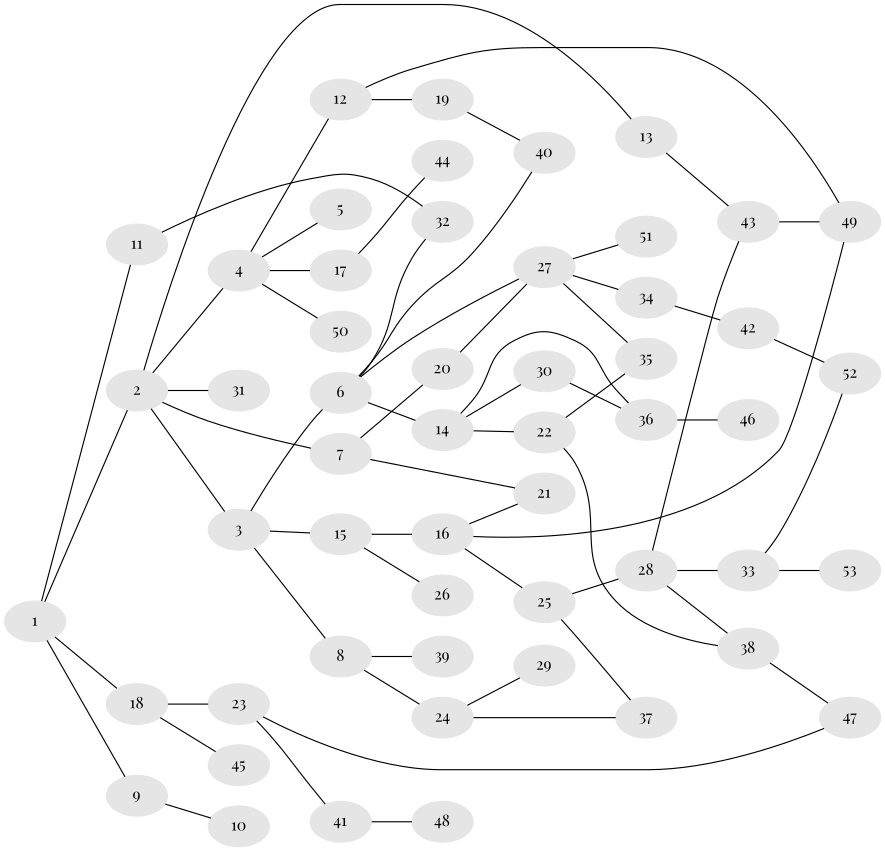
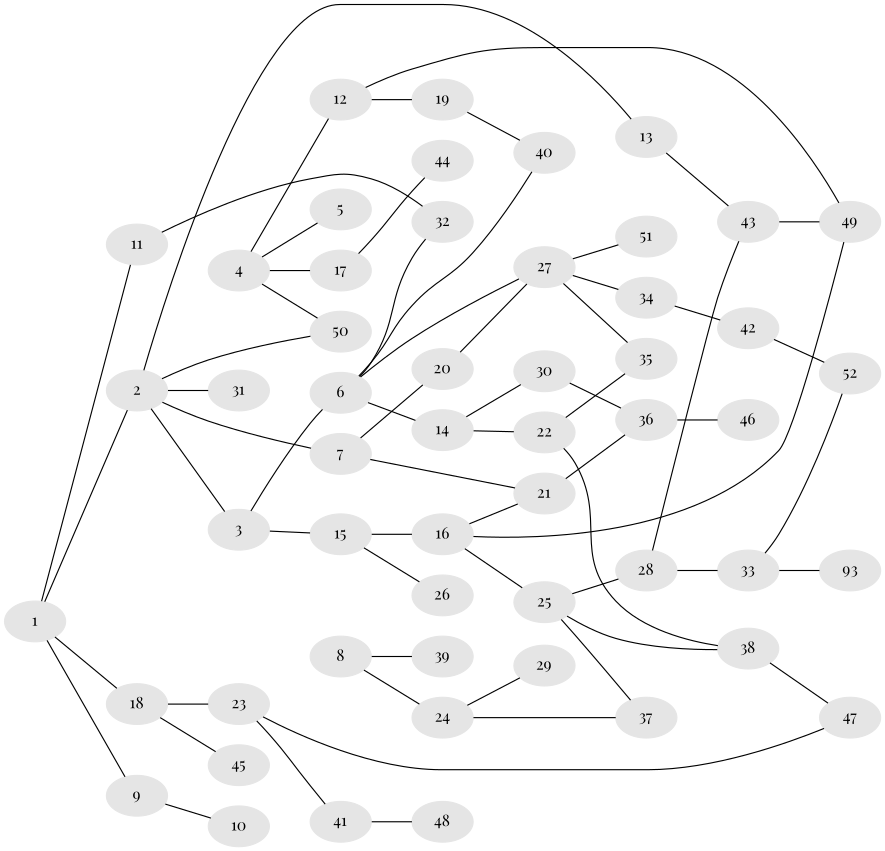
(188, 331) -> (235, 352)
(540, 332) -> (595, 457)
(850, 570) -> (850, 570)
(290, 593) -> none
(697, 610) -> (640, 644)
